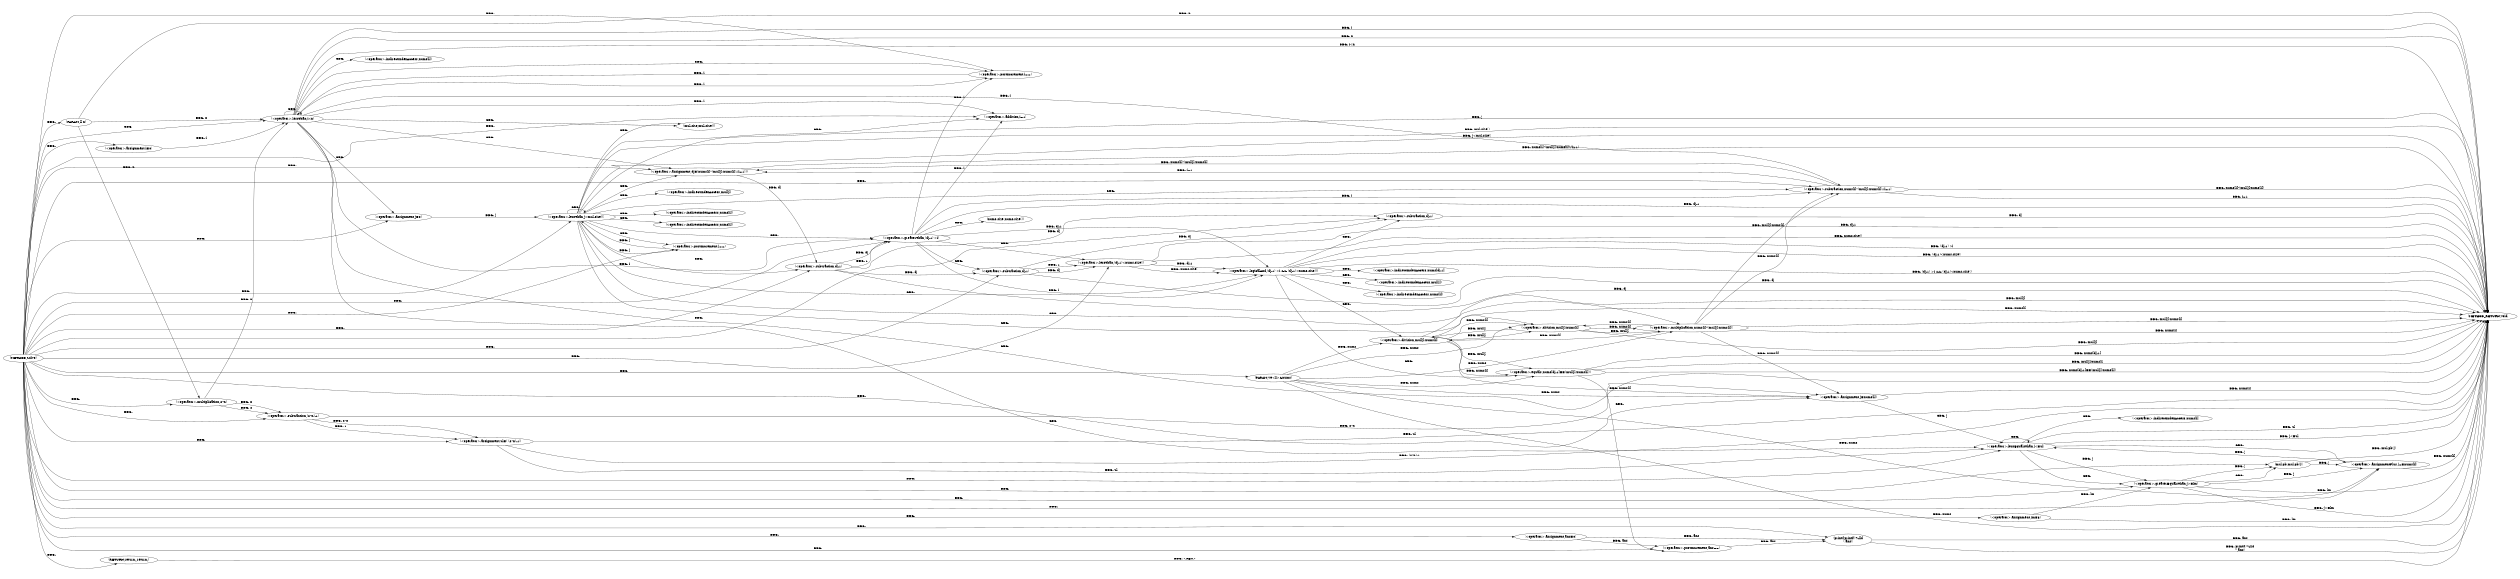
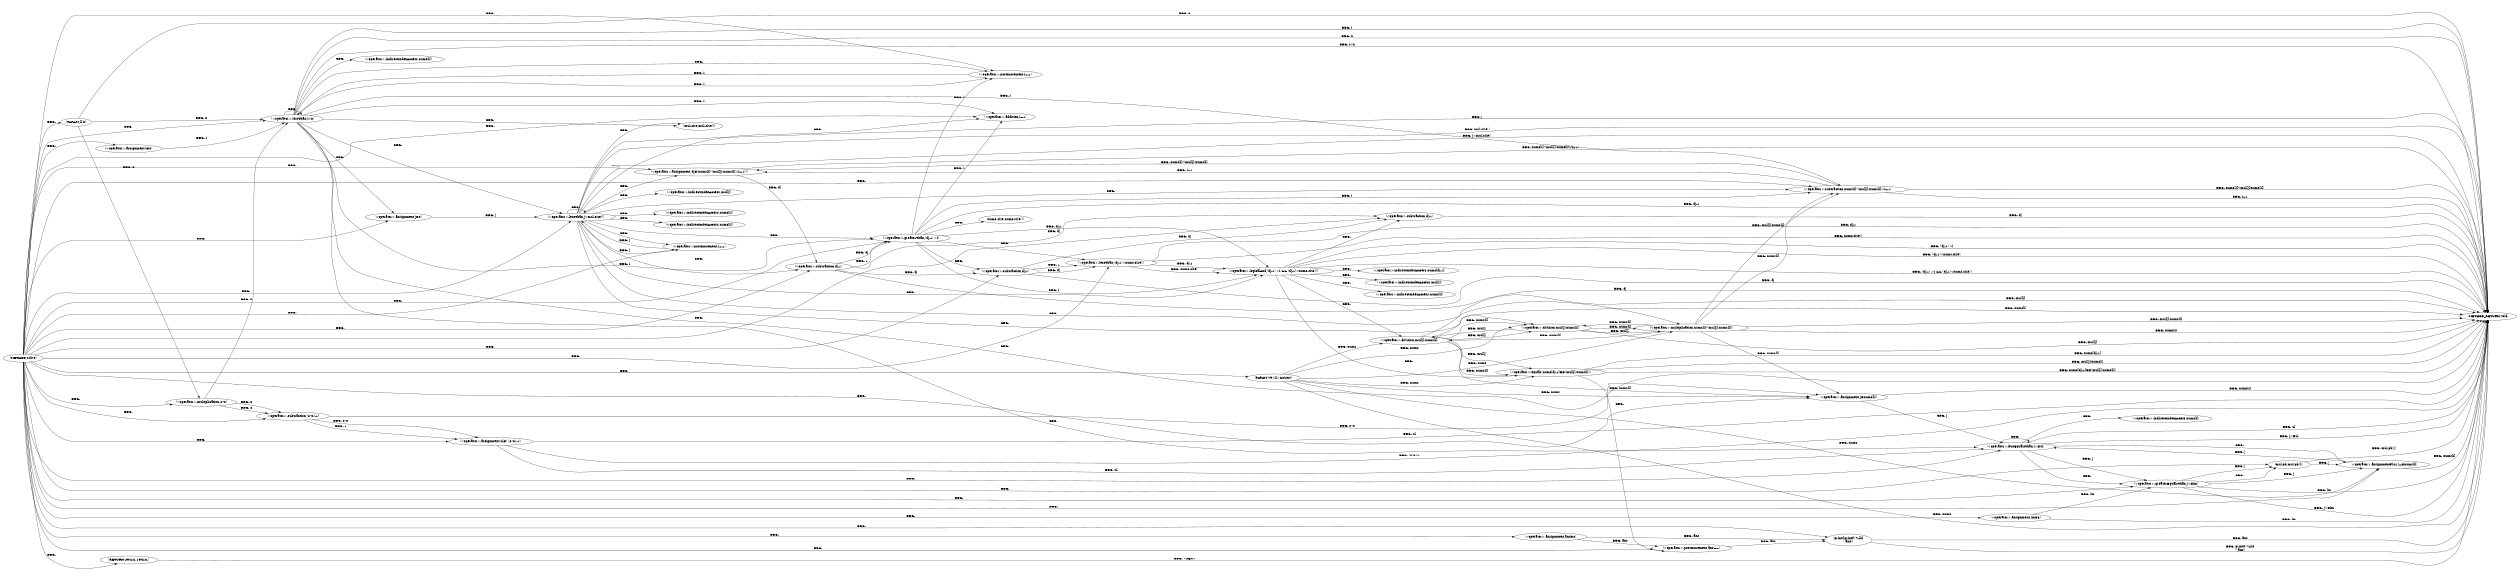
(492, 145) -> (428, 173)
